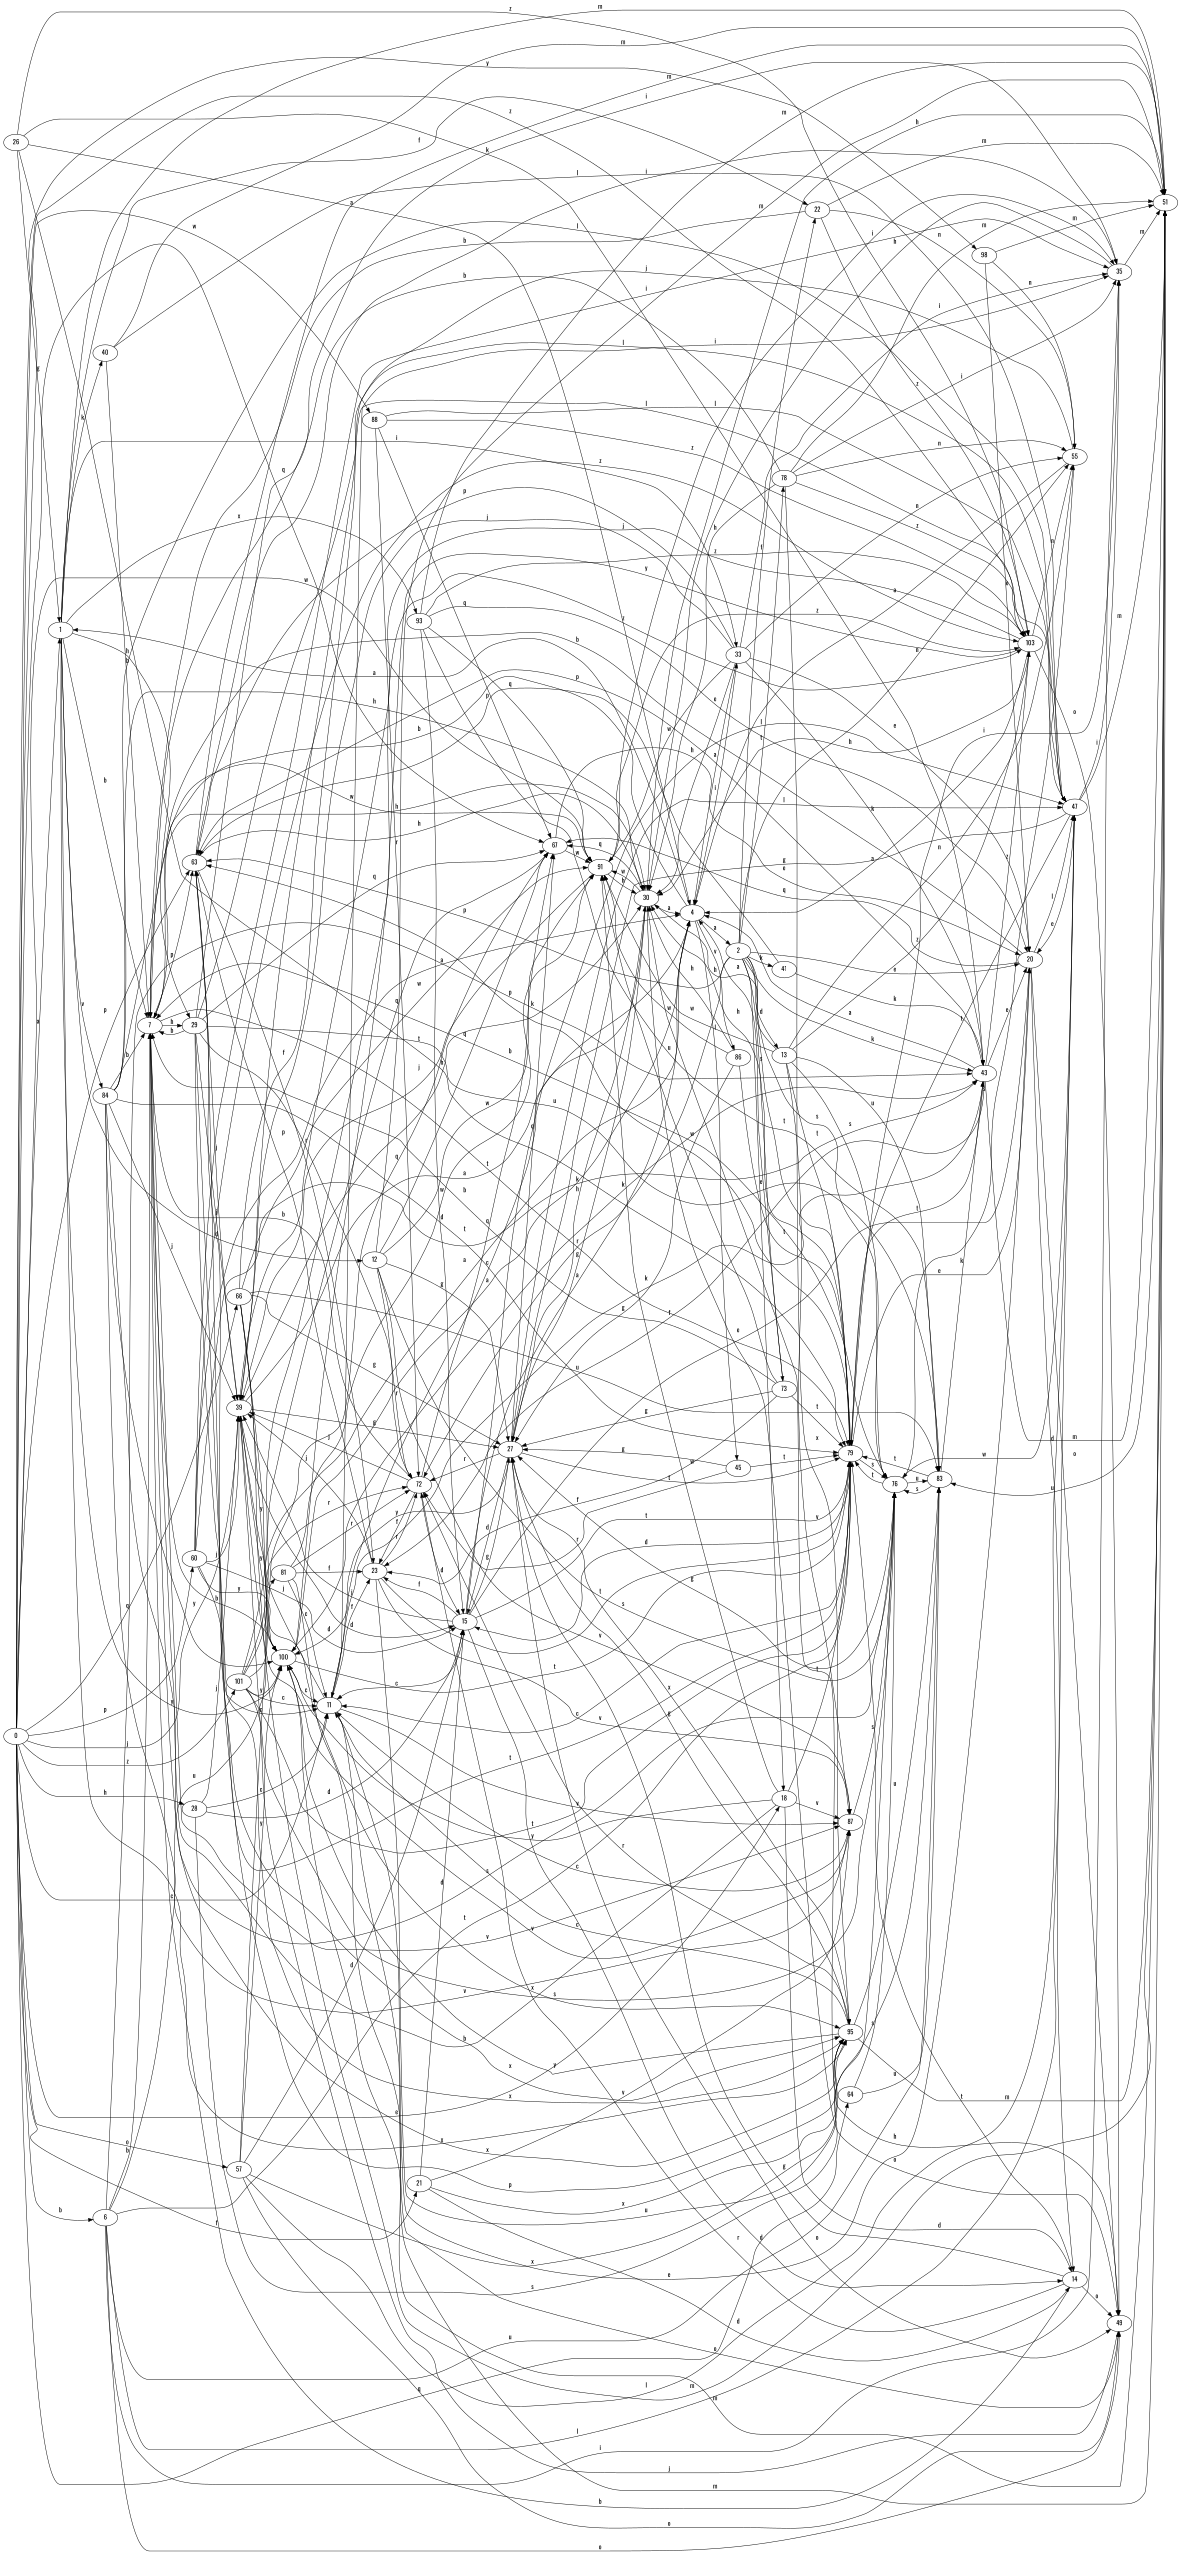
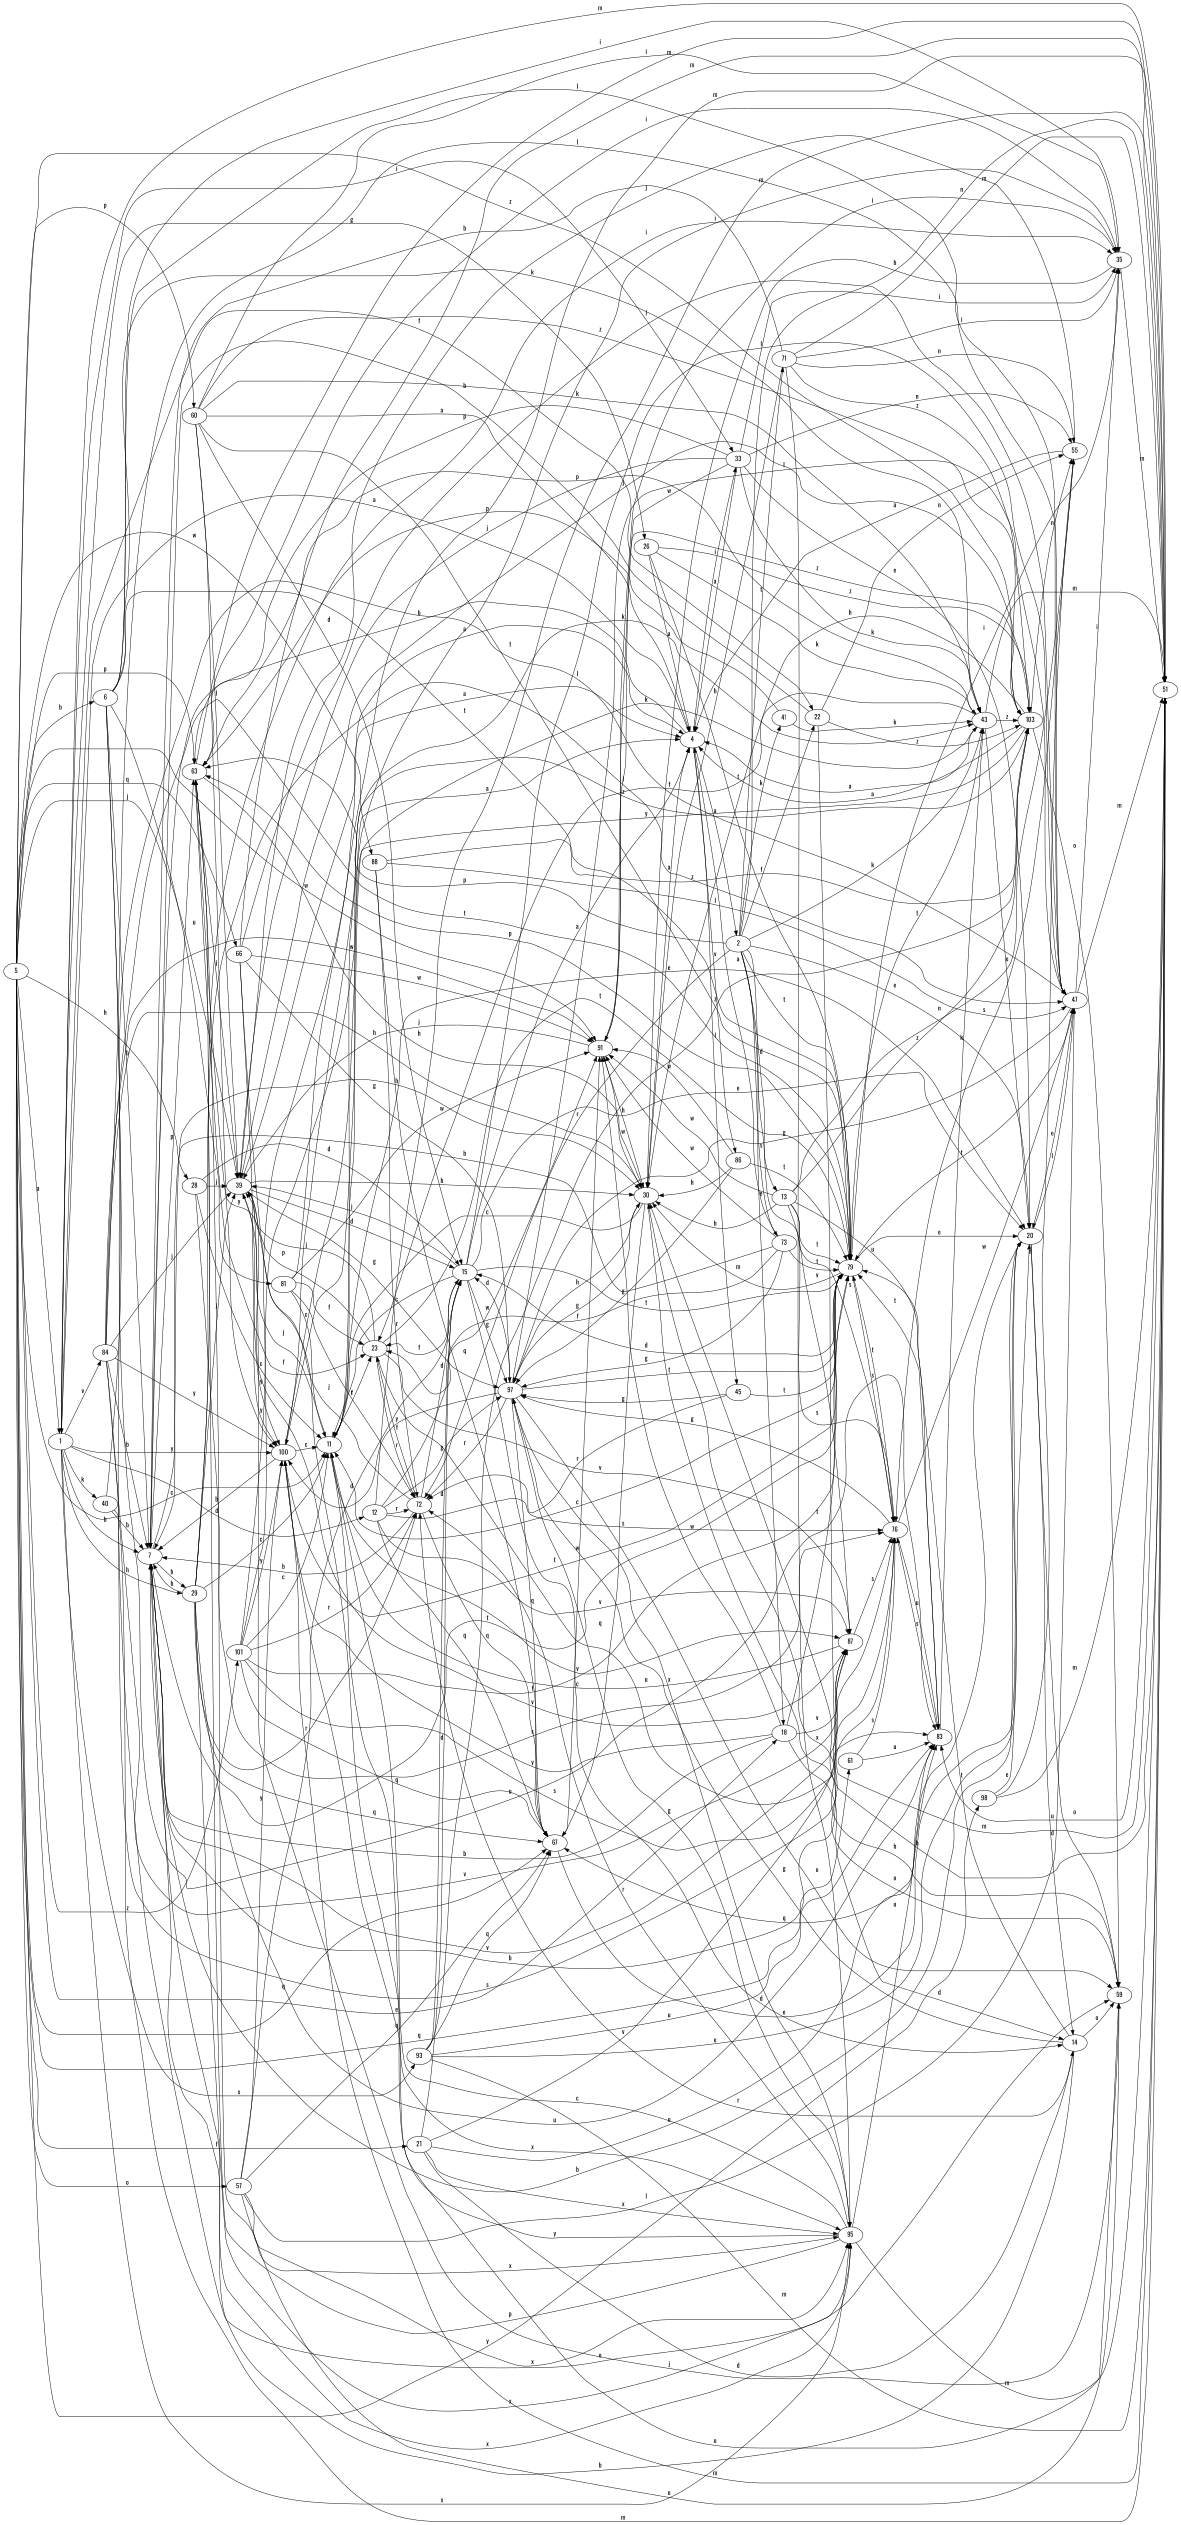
(39, 396) -> (97, 491)
(784, 479) -> (784, 359)
(881, 699) -> (906, 262)
(534, 727) -> (479, 1953)
(696, 778) -> none
(738, 1012) -> (738, 1267)
(606, 1381) -> (765, 2077)
(510, 1450) -> (510, 1391)
(16, 1736) -> (16, 971)
(850, 2095) -> (850, 1761)
(1119, 2323) -> (1119, 1995)
